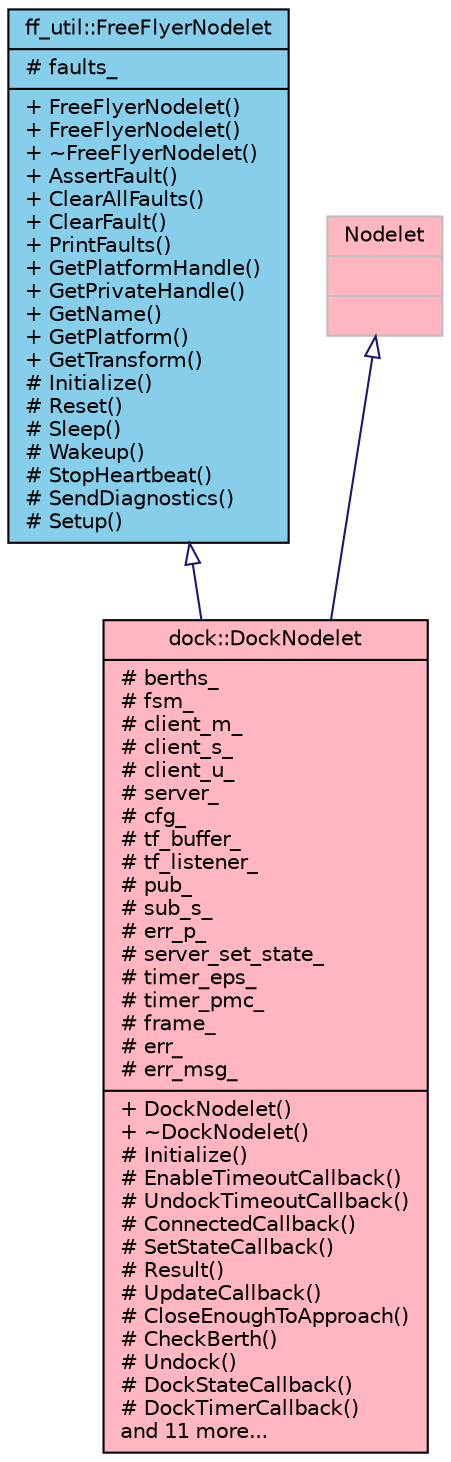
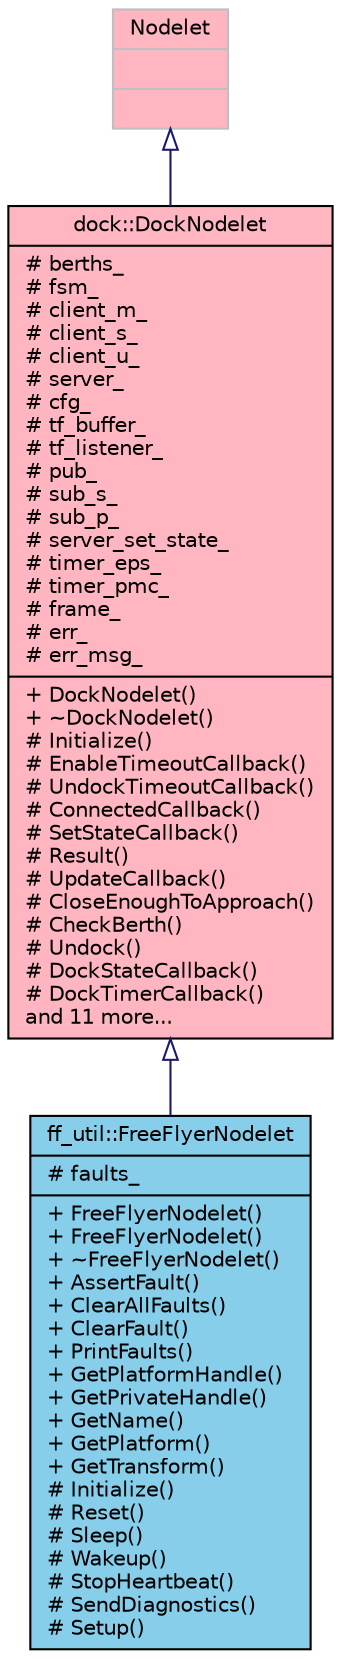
(197, 592) -> (170, 1088)
(164, 932) -> (73, 518)
